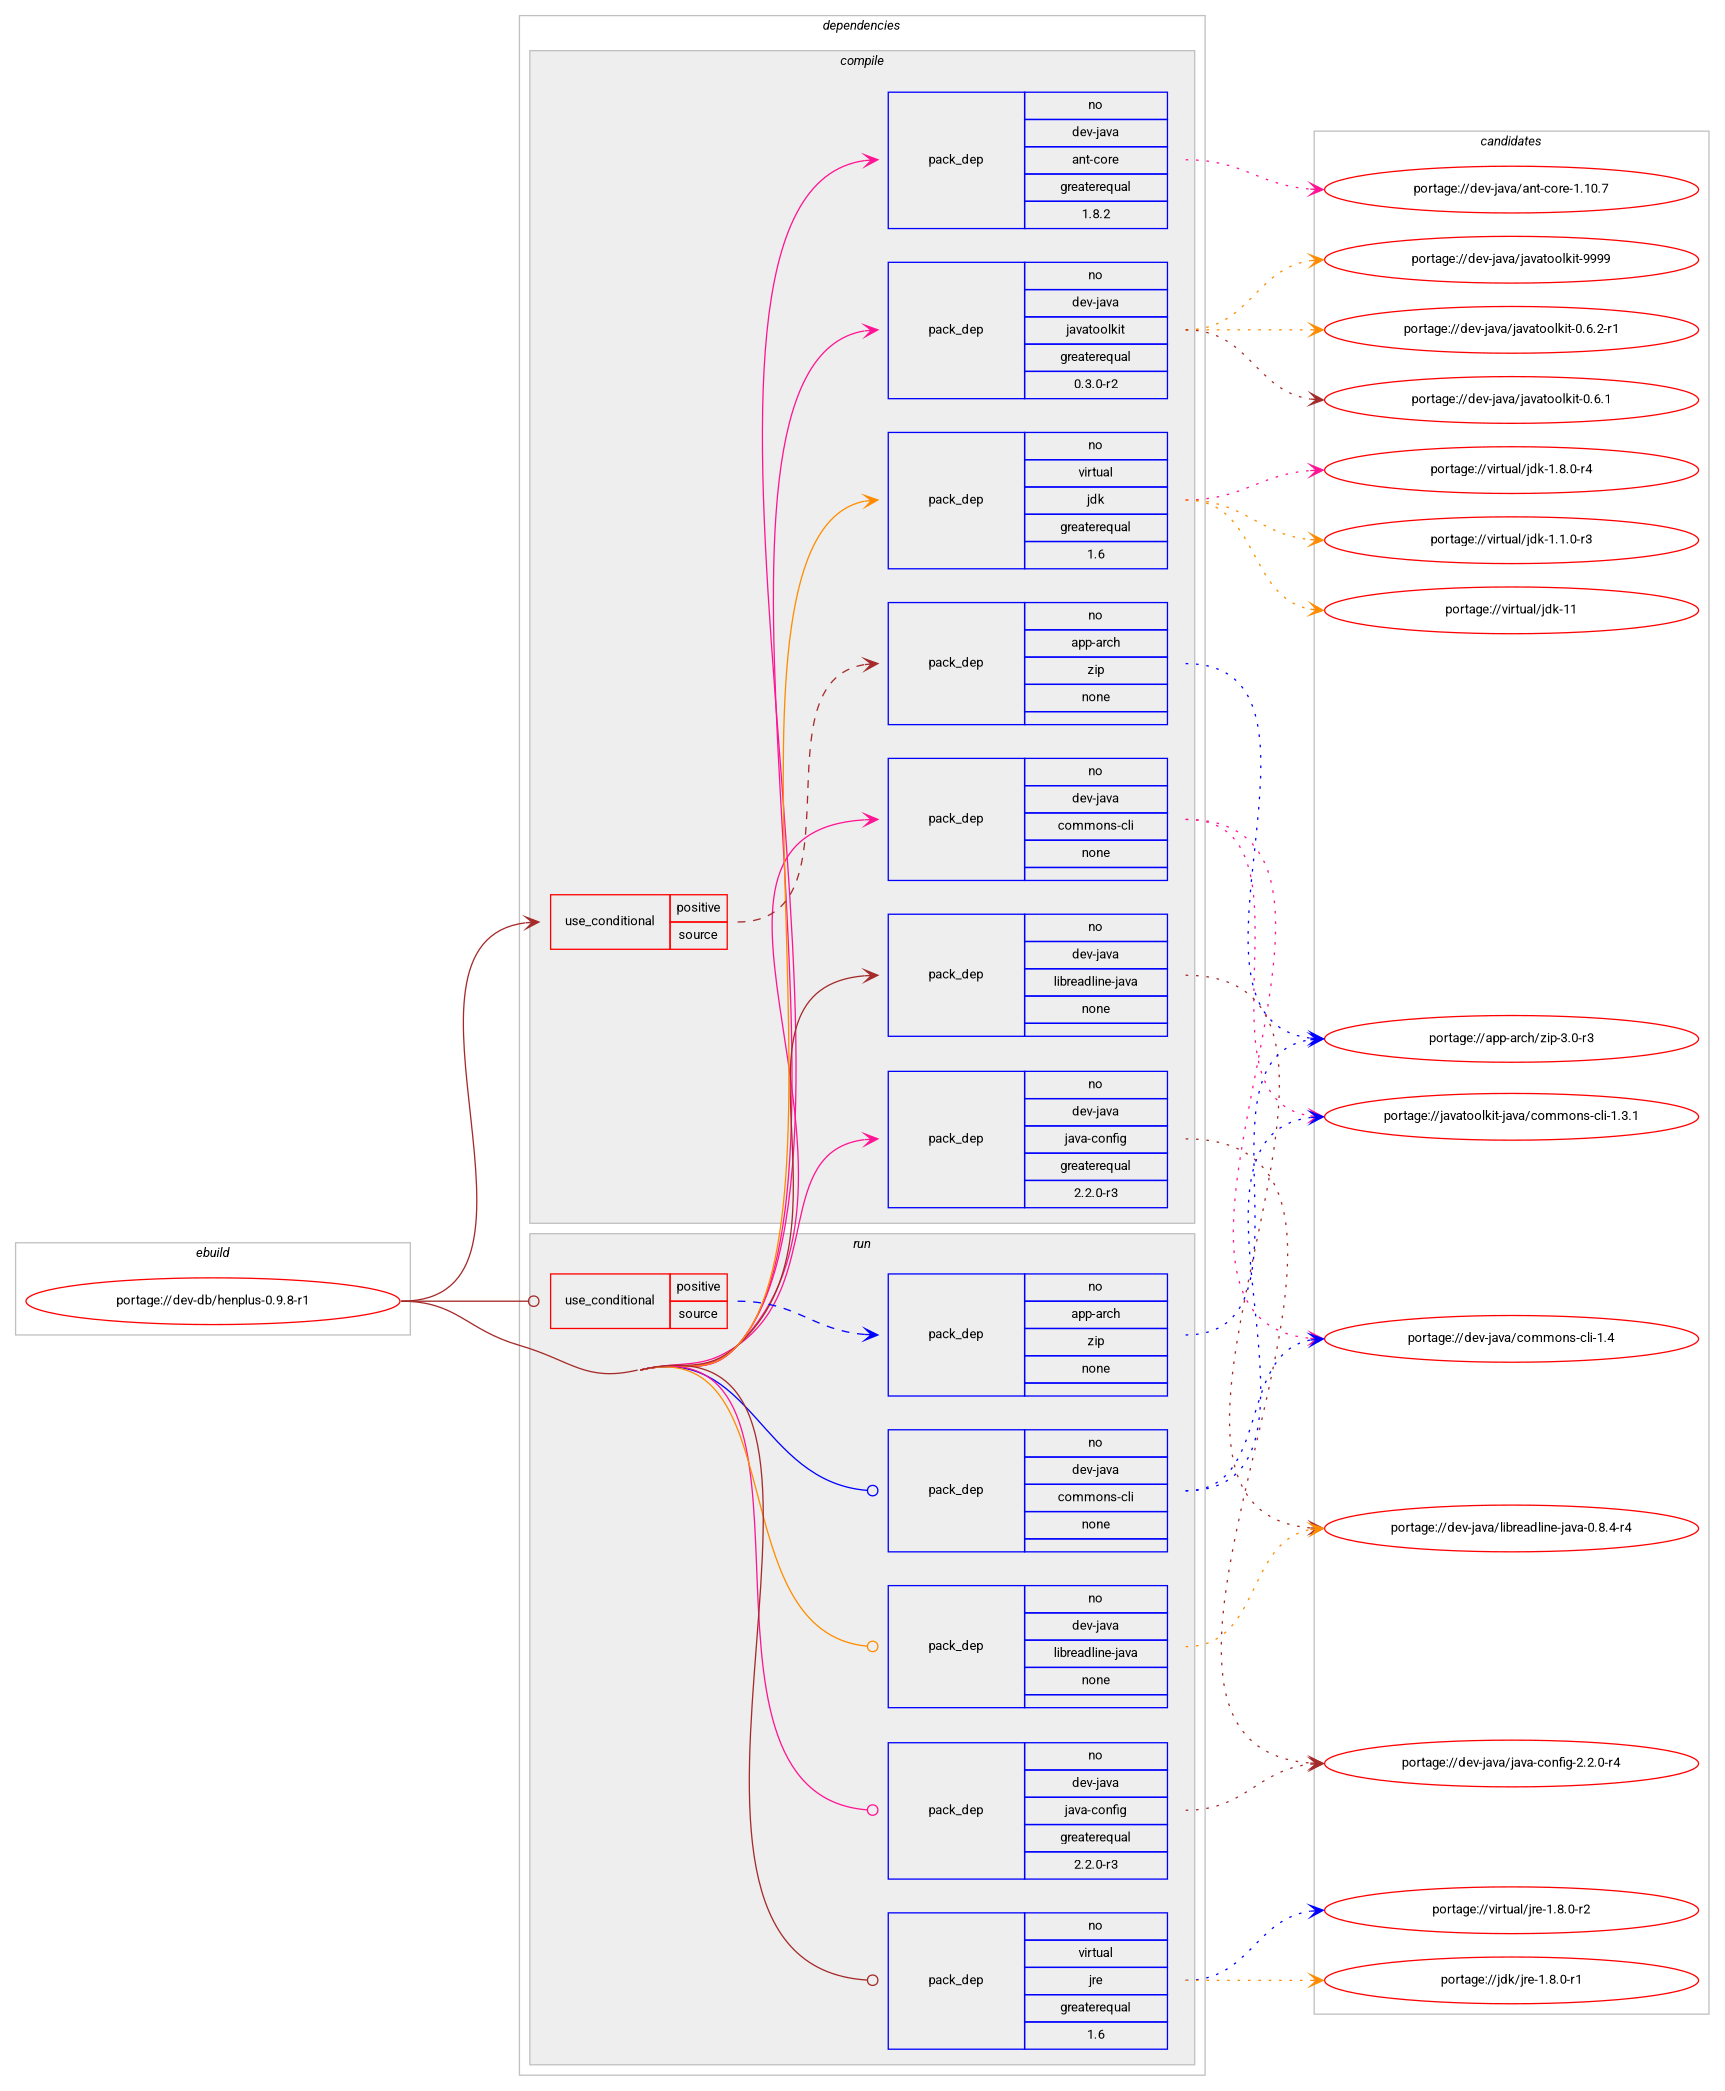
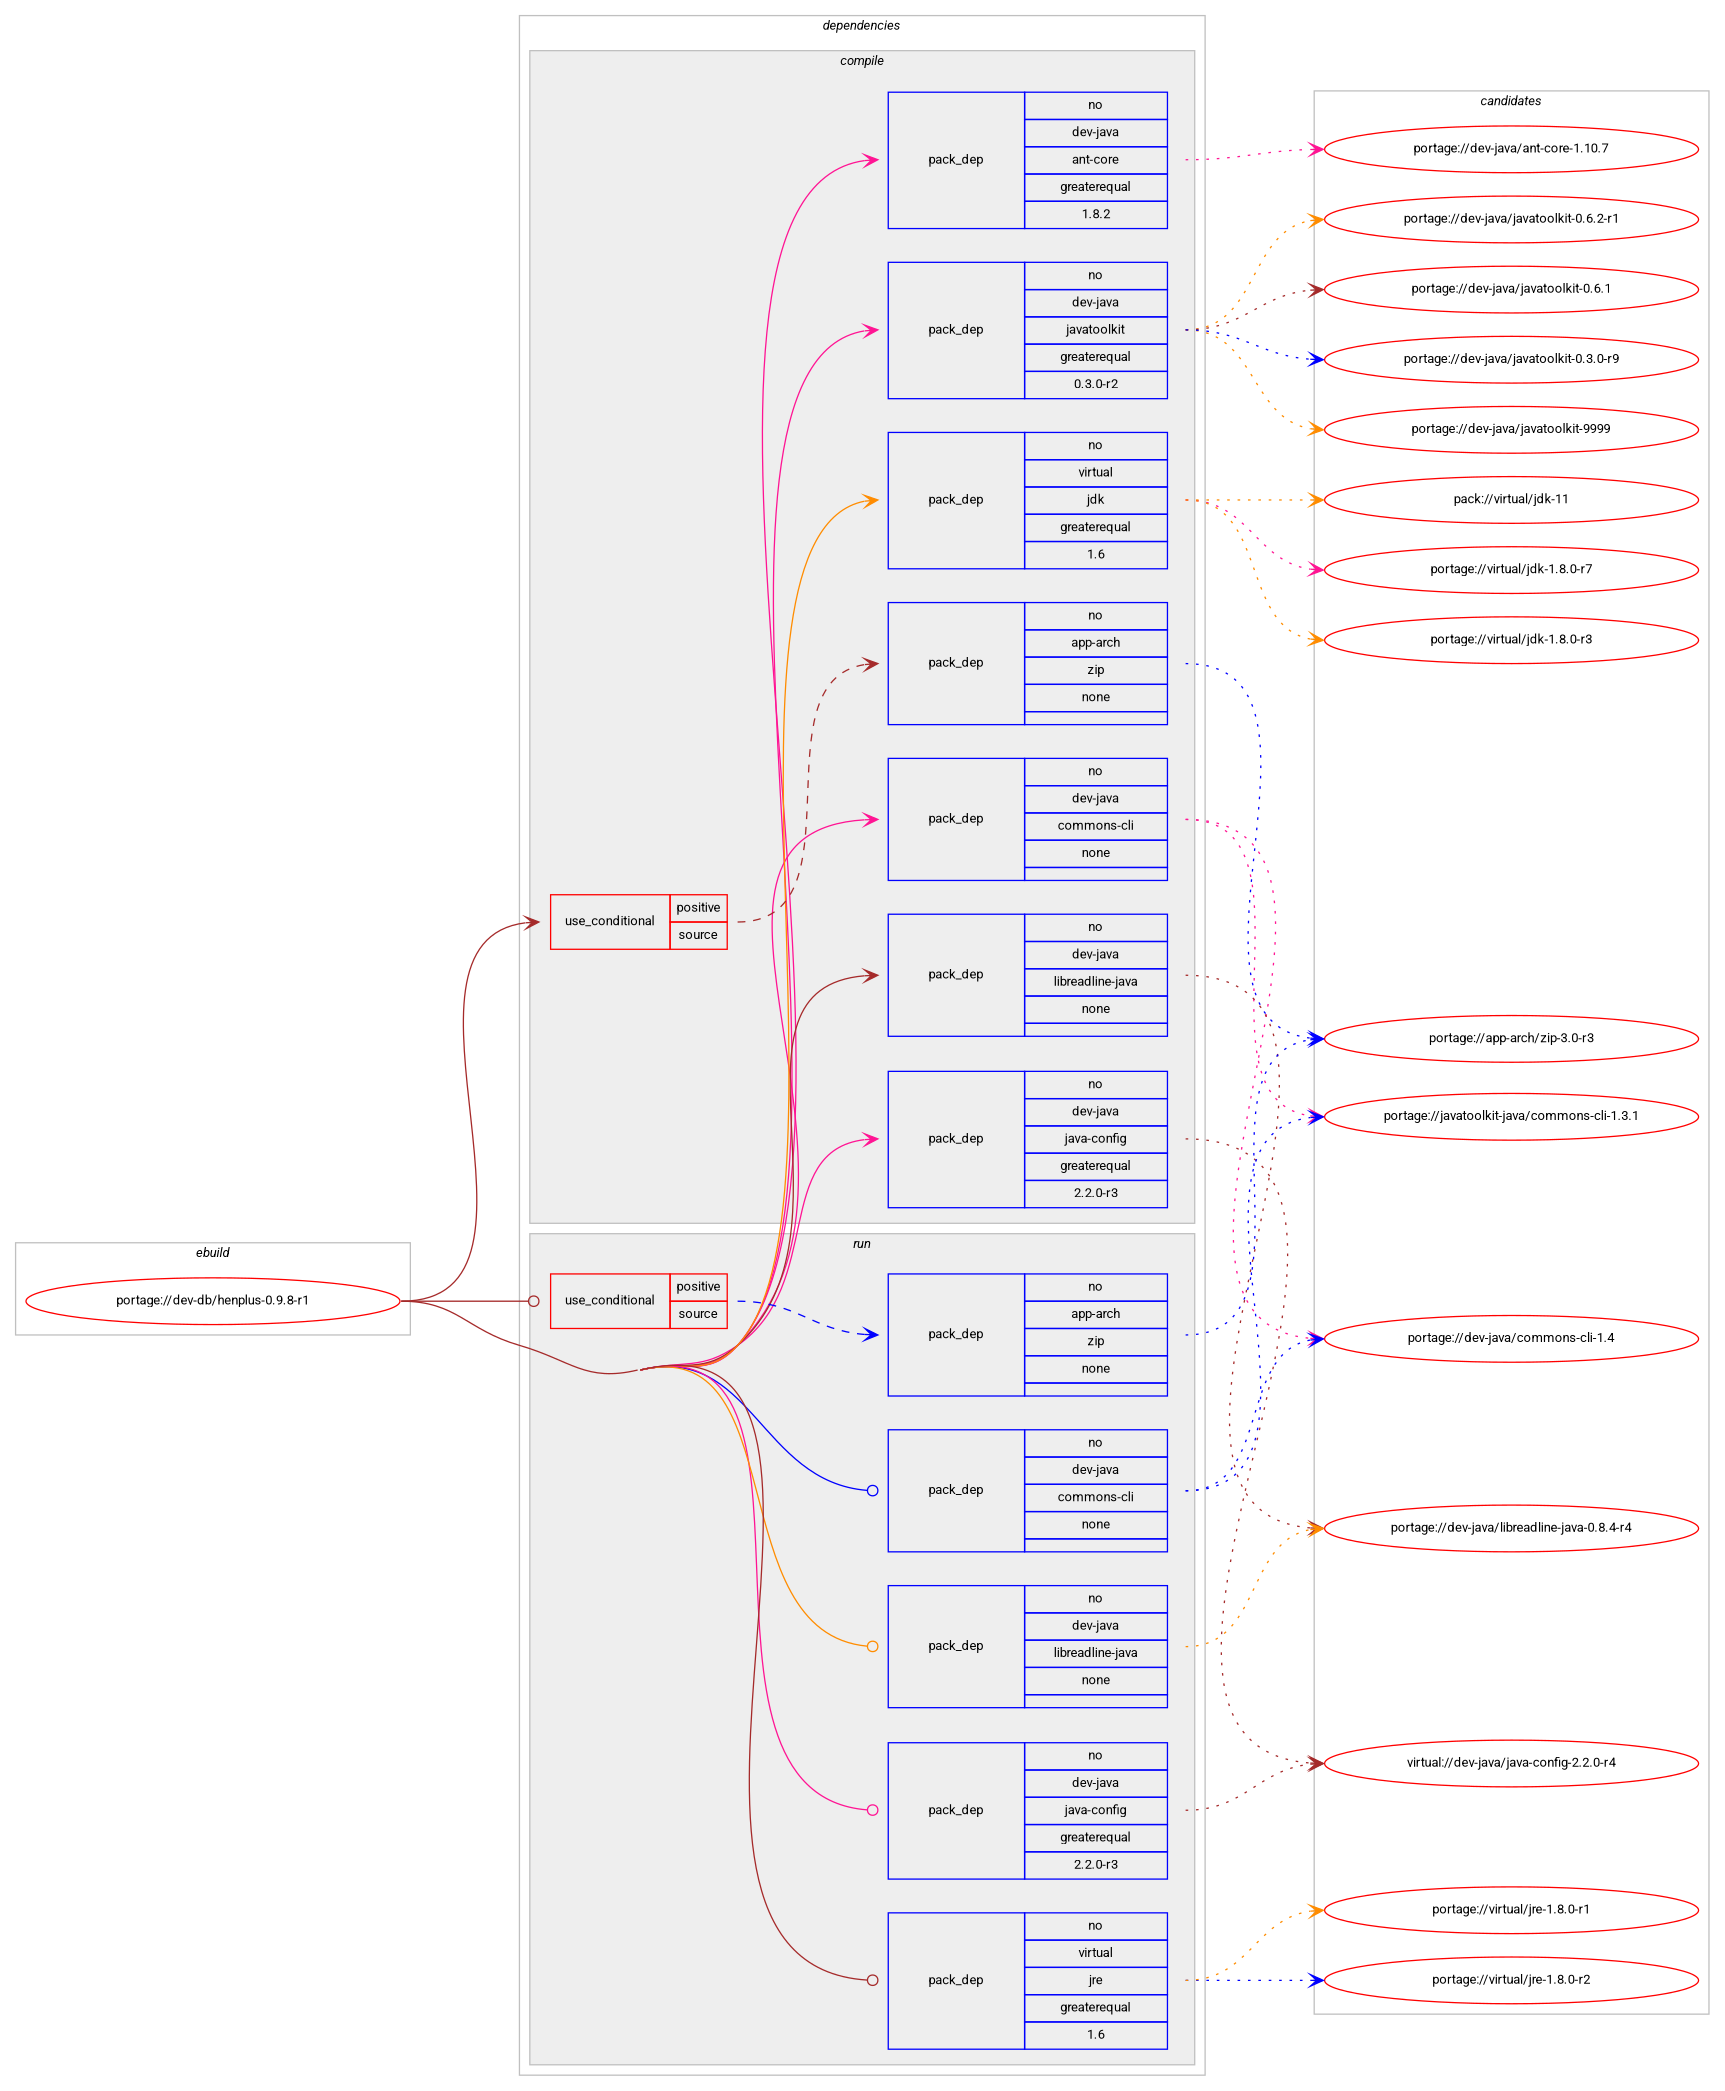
none -> (1512, 360)
(1512, 470) -> (1512, 570)
(1512, 540) -> (1512, 640)
(1512, 610) -> (1512, 500)
(1512, 1764) -> (1512, 1764)
(1512, 1980) -> (1512, 1910)
